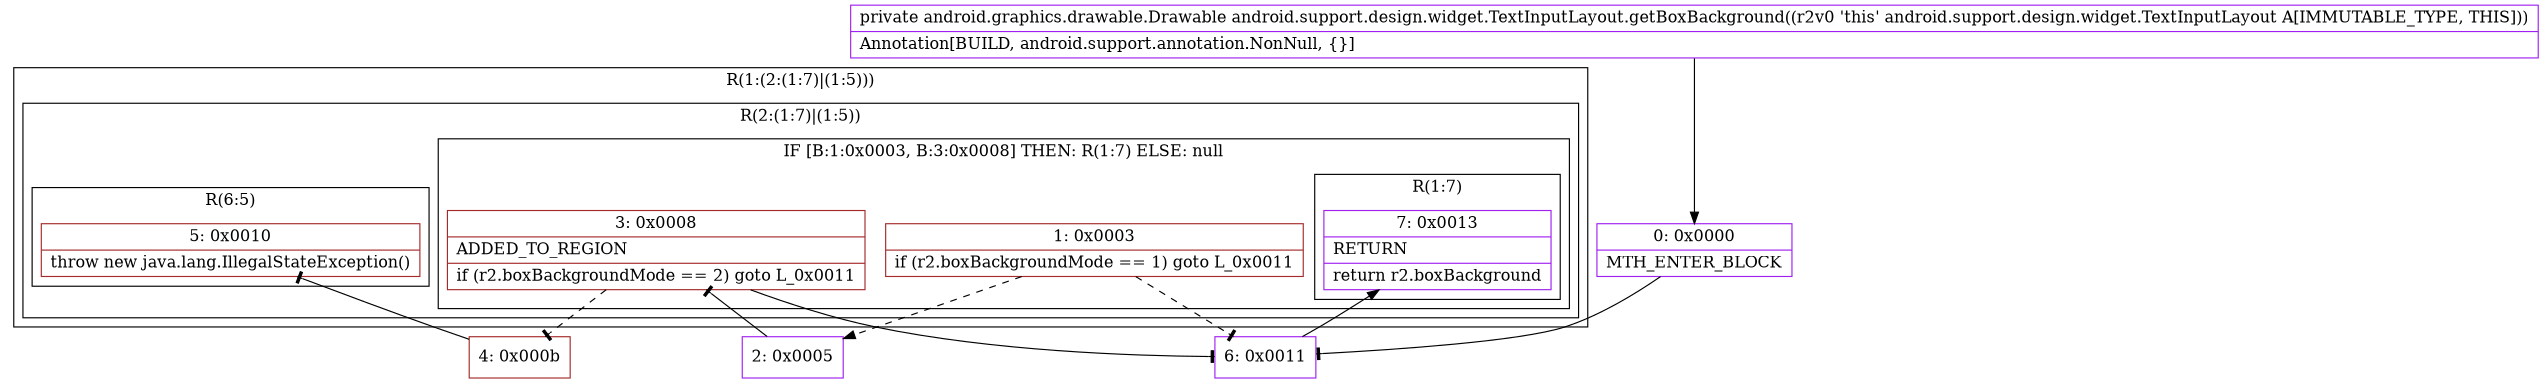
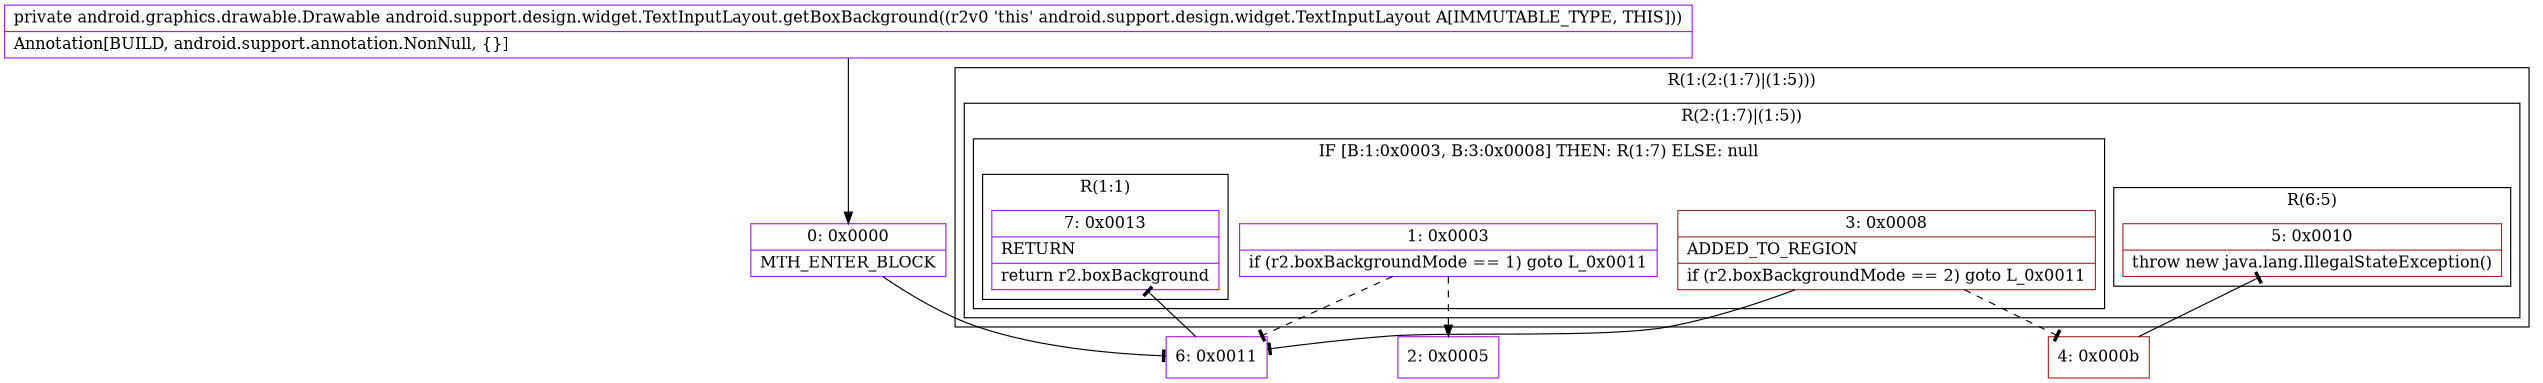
(1437, 188) -> (1105, 188)
(1094, 250) -> (1448, 250)
(739, 315) -> none
(1336, 317) -> (1173, 315)
